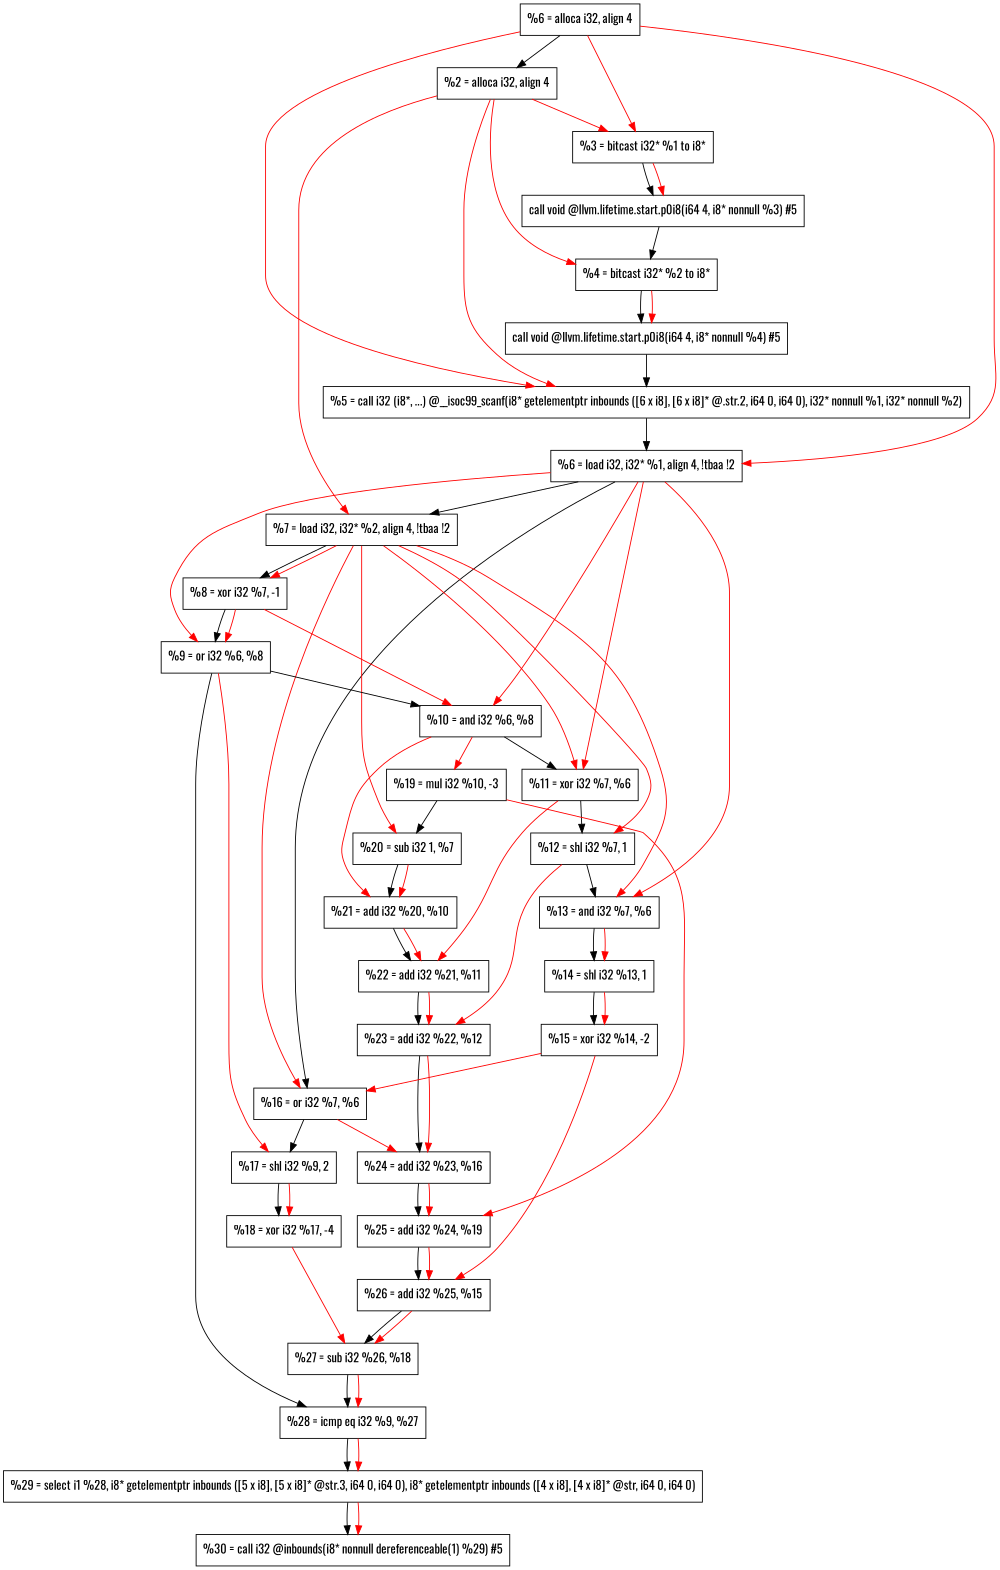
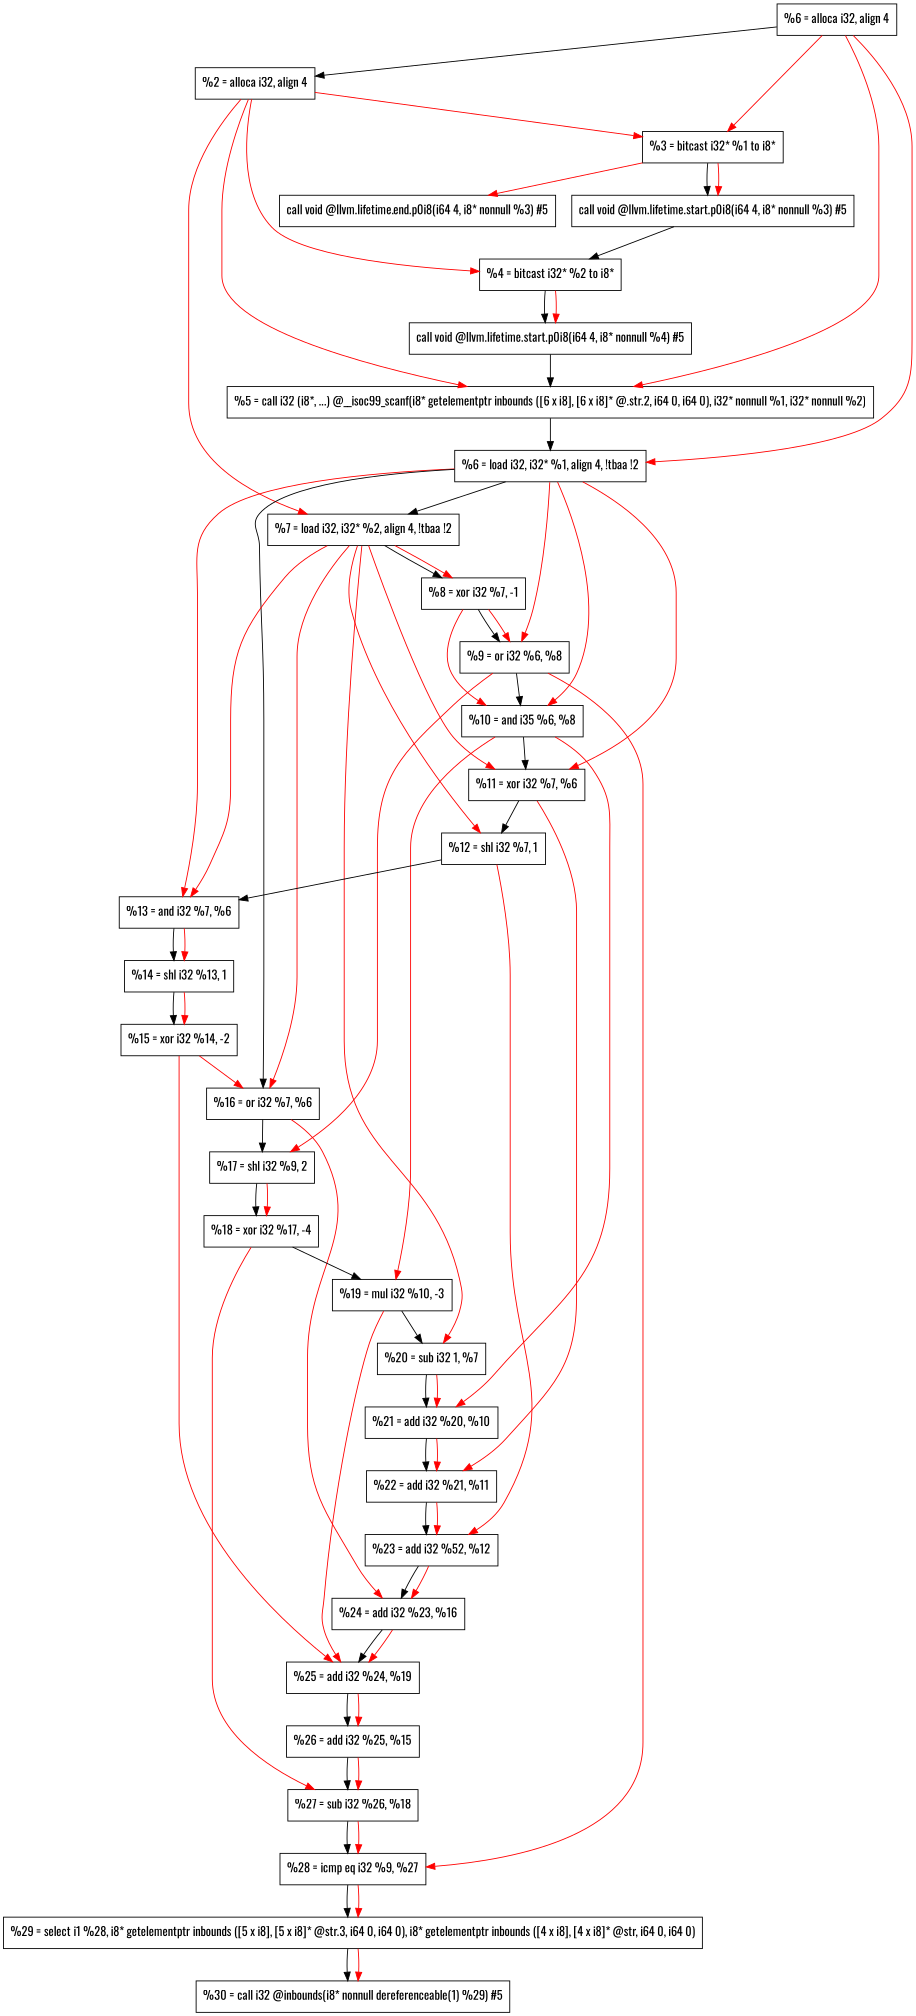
none -> (418, 211)
(480, 721) -> (522, 721)
(424, 1040) -> (432, 1550)
(196, 1062) -> (643, 1319)
(546, 1176) -> (179, 1382)
none -> (321, 1261)
